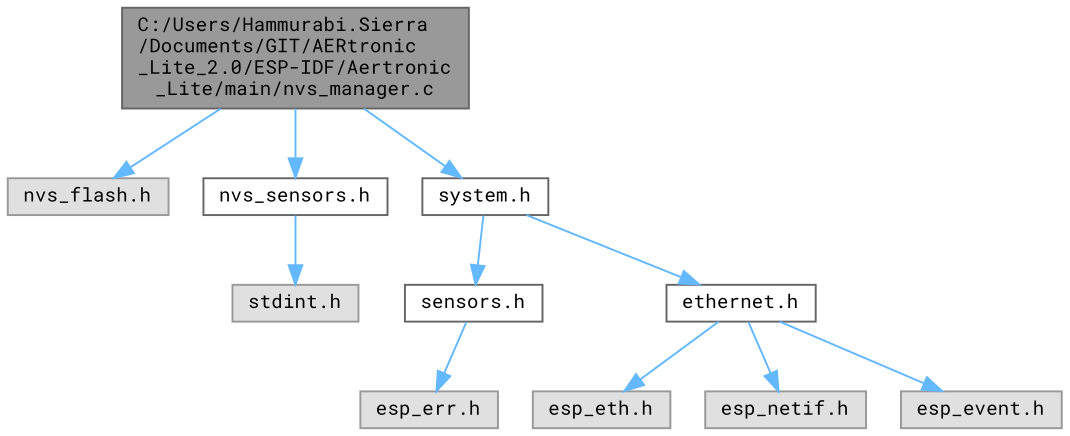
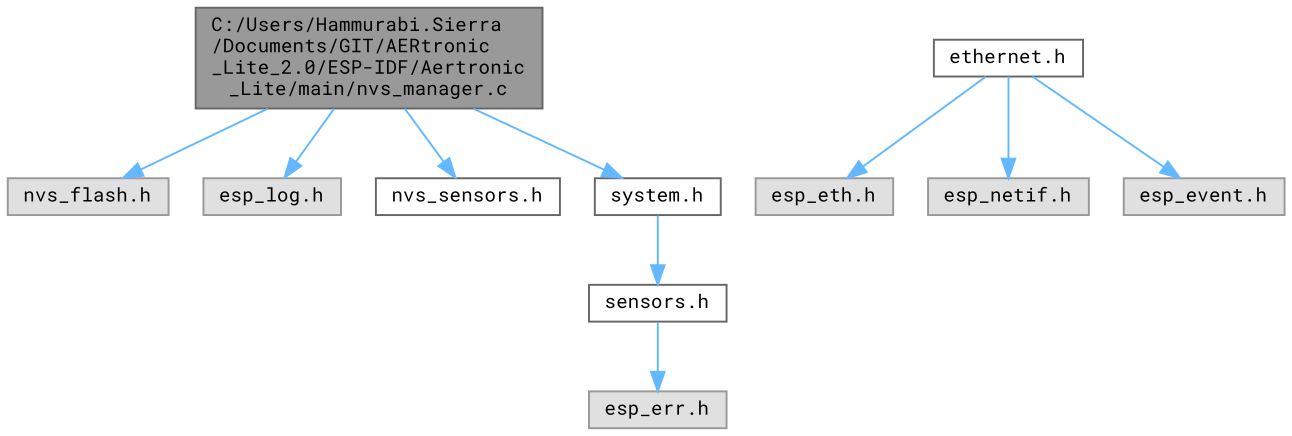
none -> (272, 197)
(604, 246) -> none
(295, 303) -> none
